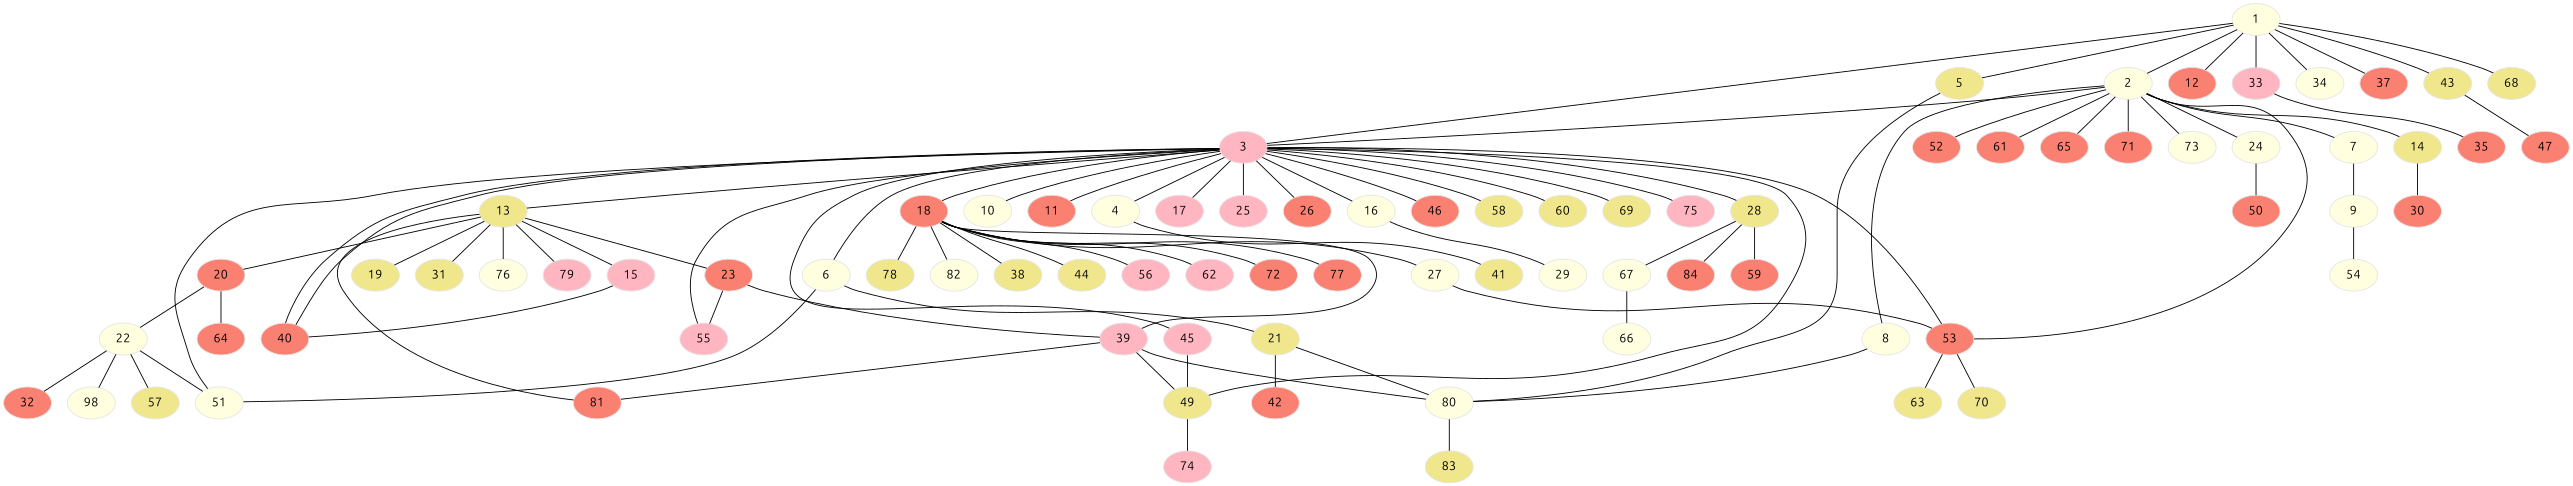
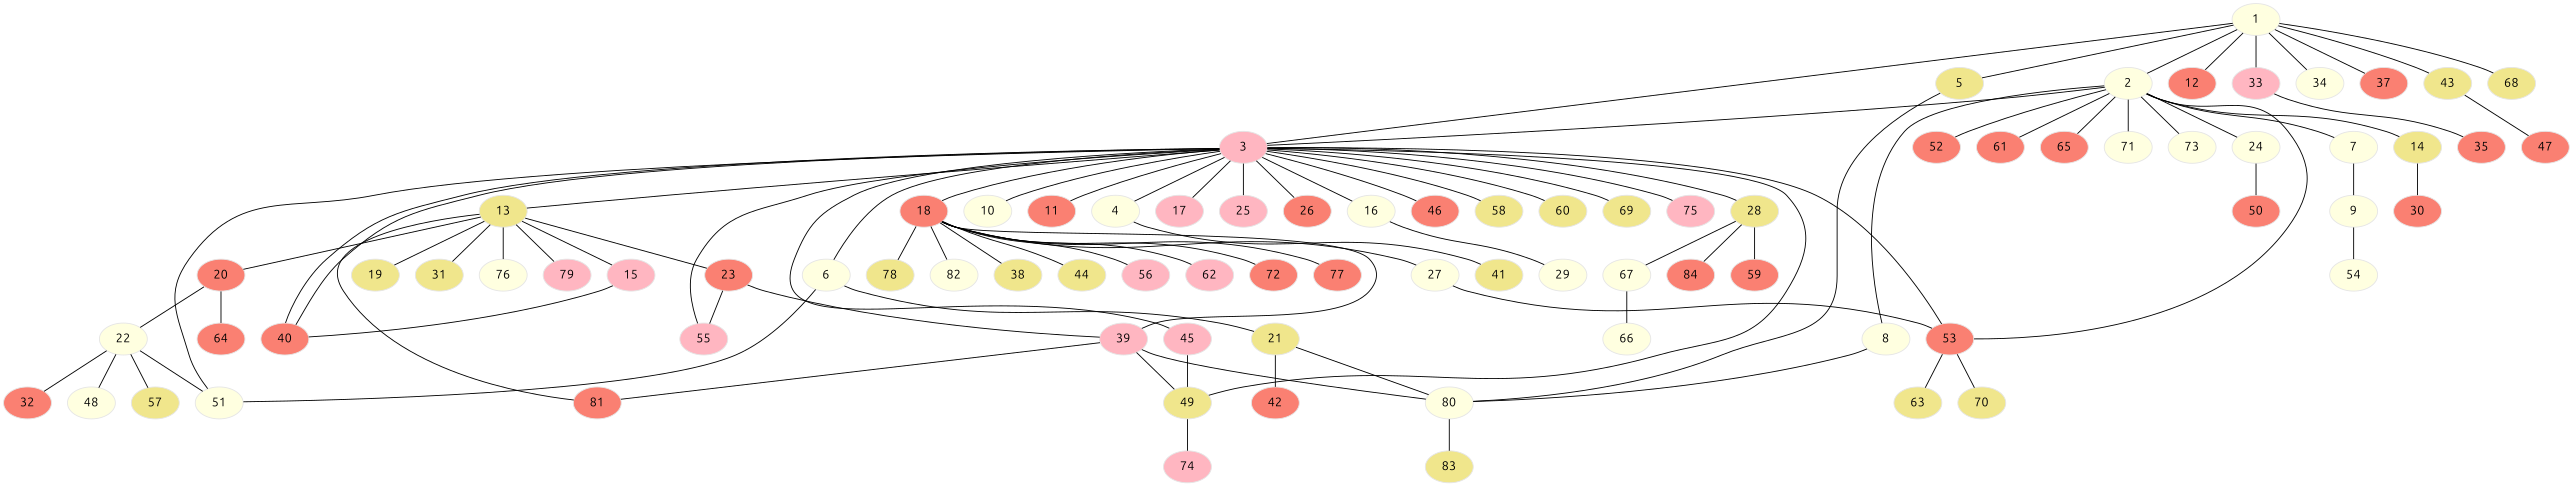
(2128, 147) -> (2128, 147)
(91, 403) -> (91, 403)
